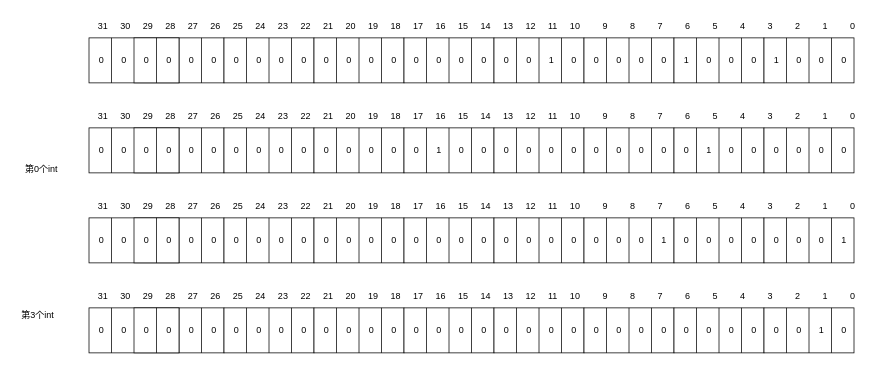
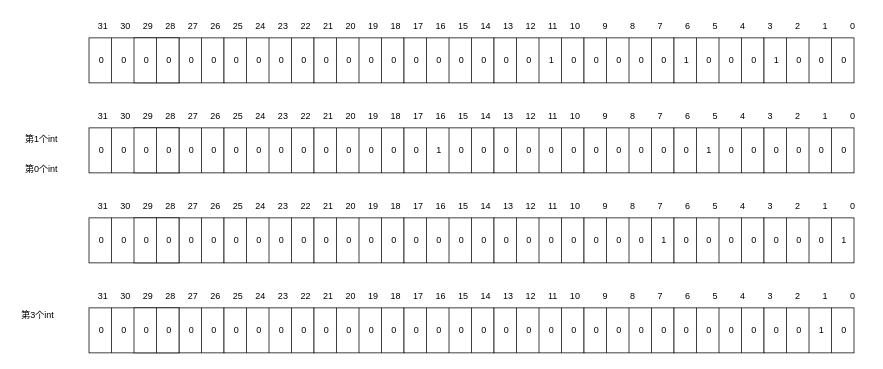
none -> (42, 139)
